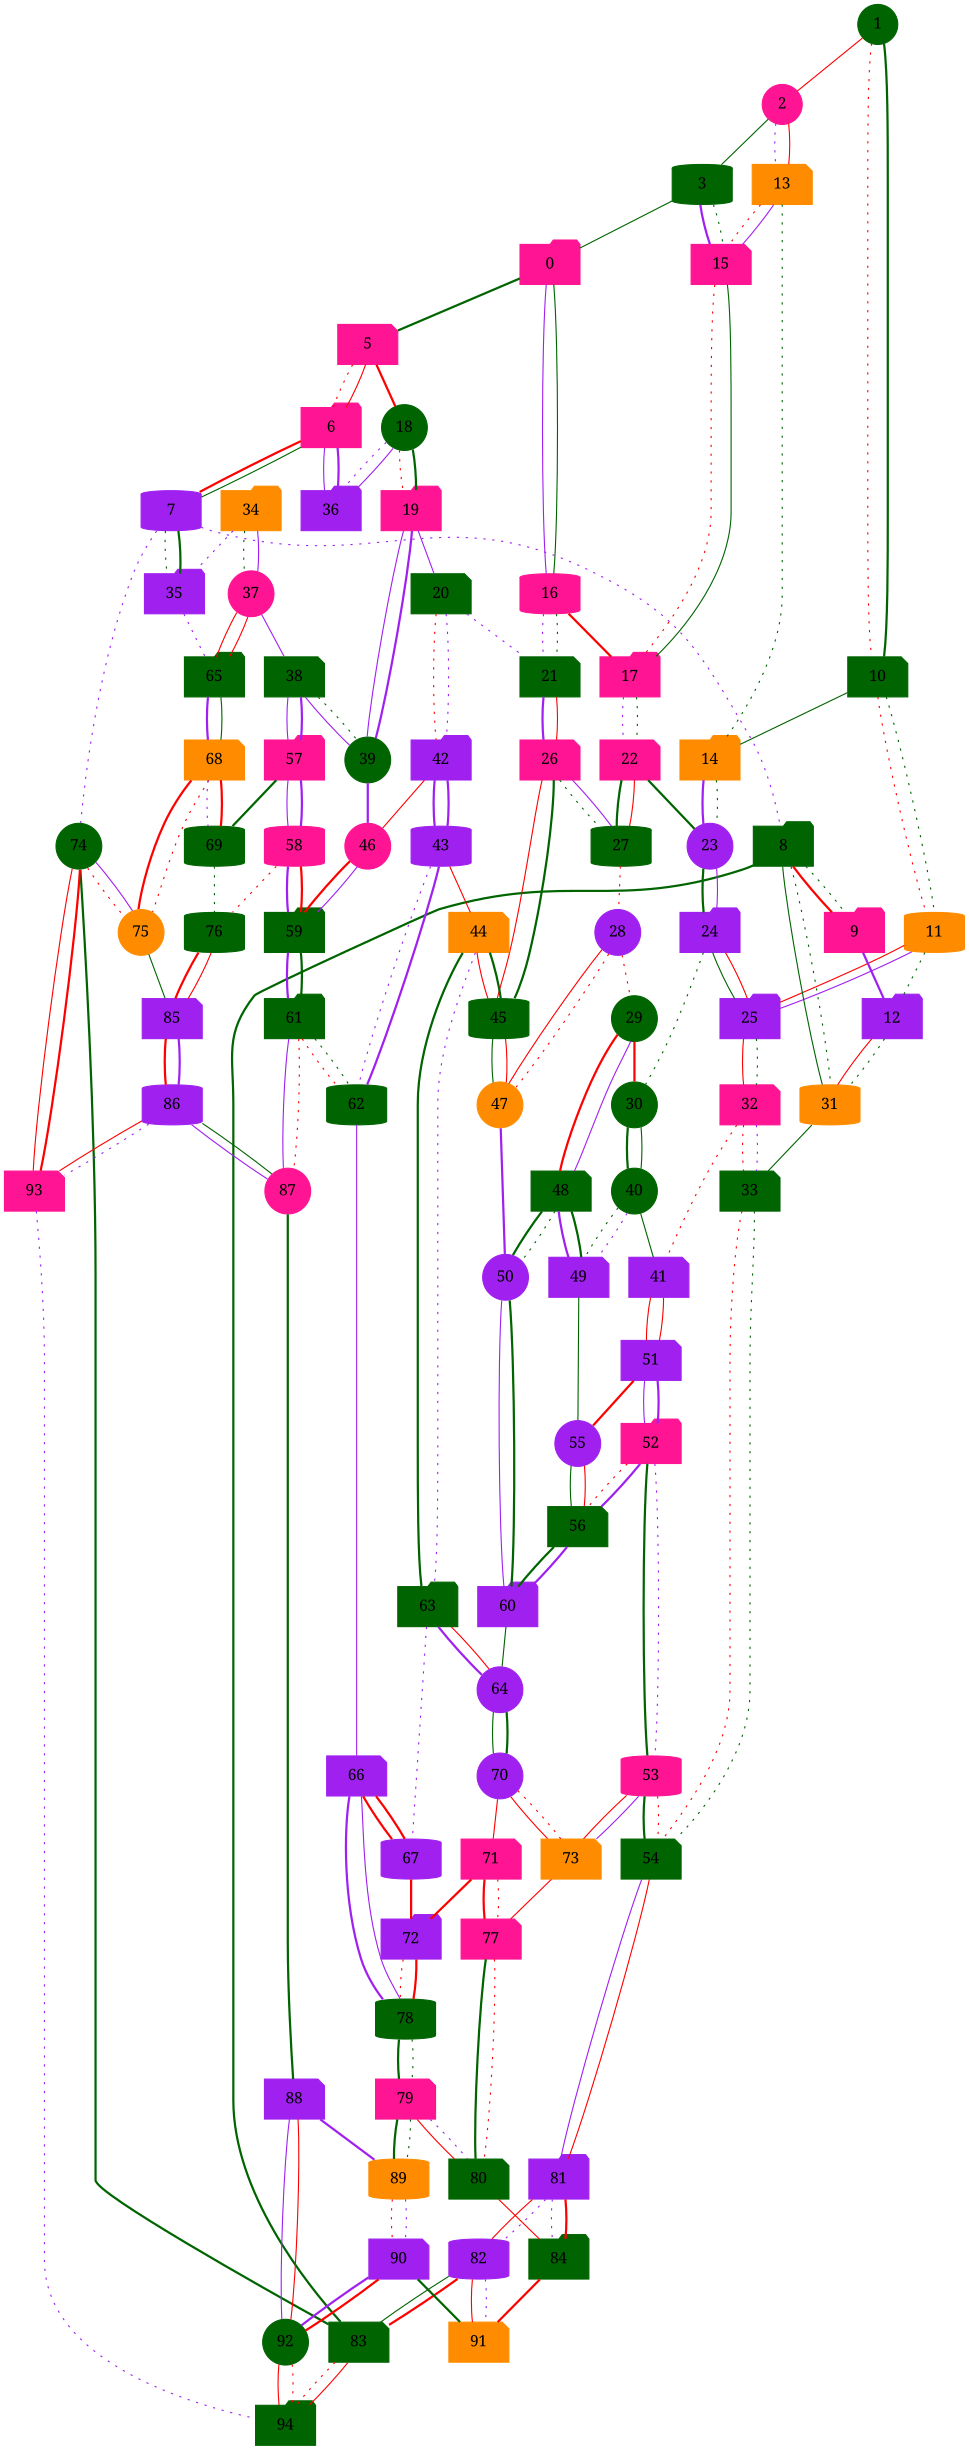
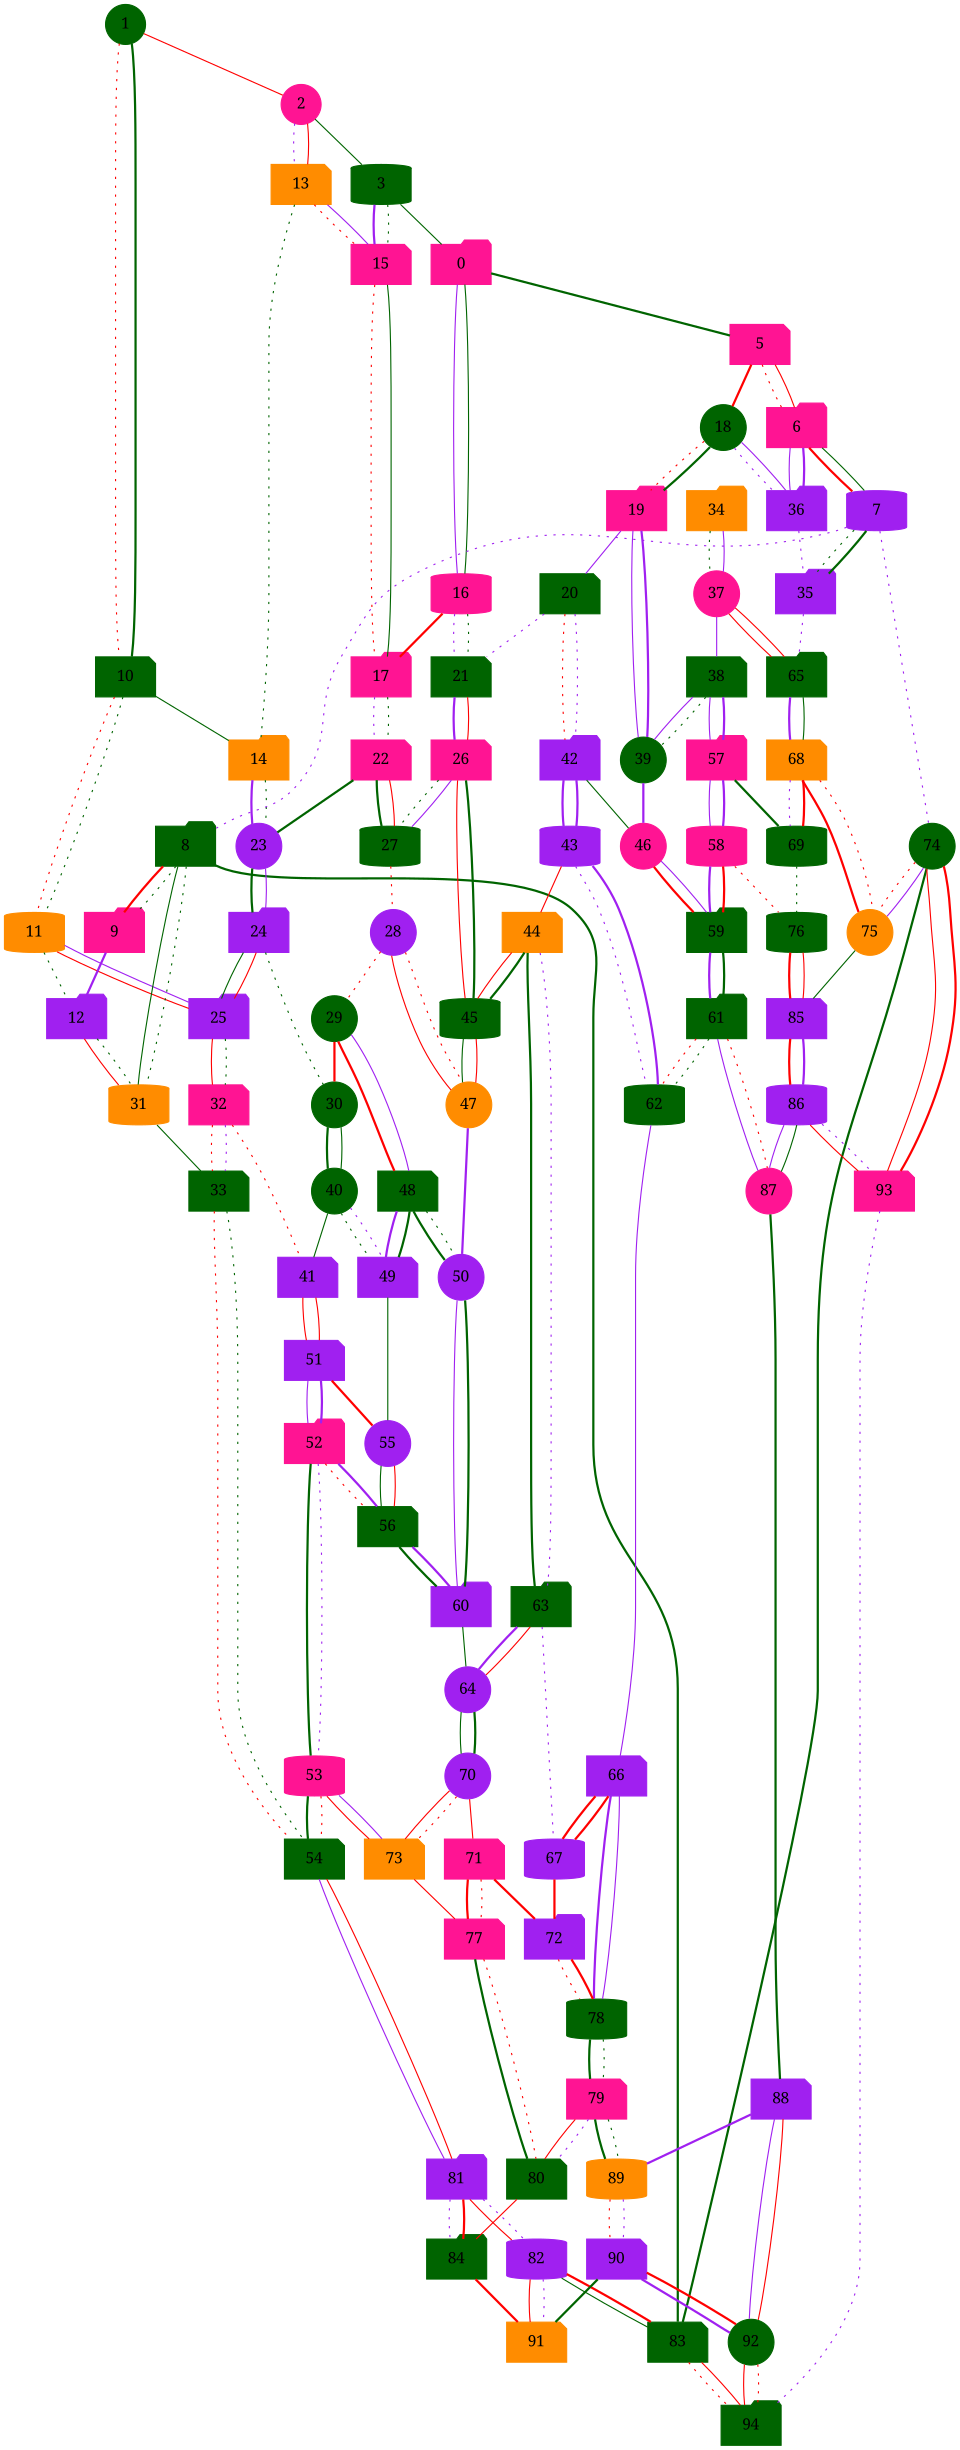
(213, 552) -> (801, 552)
(404, 804) -> (608, 804)
